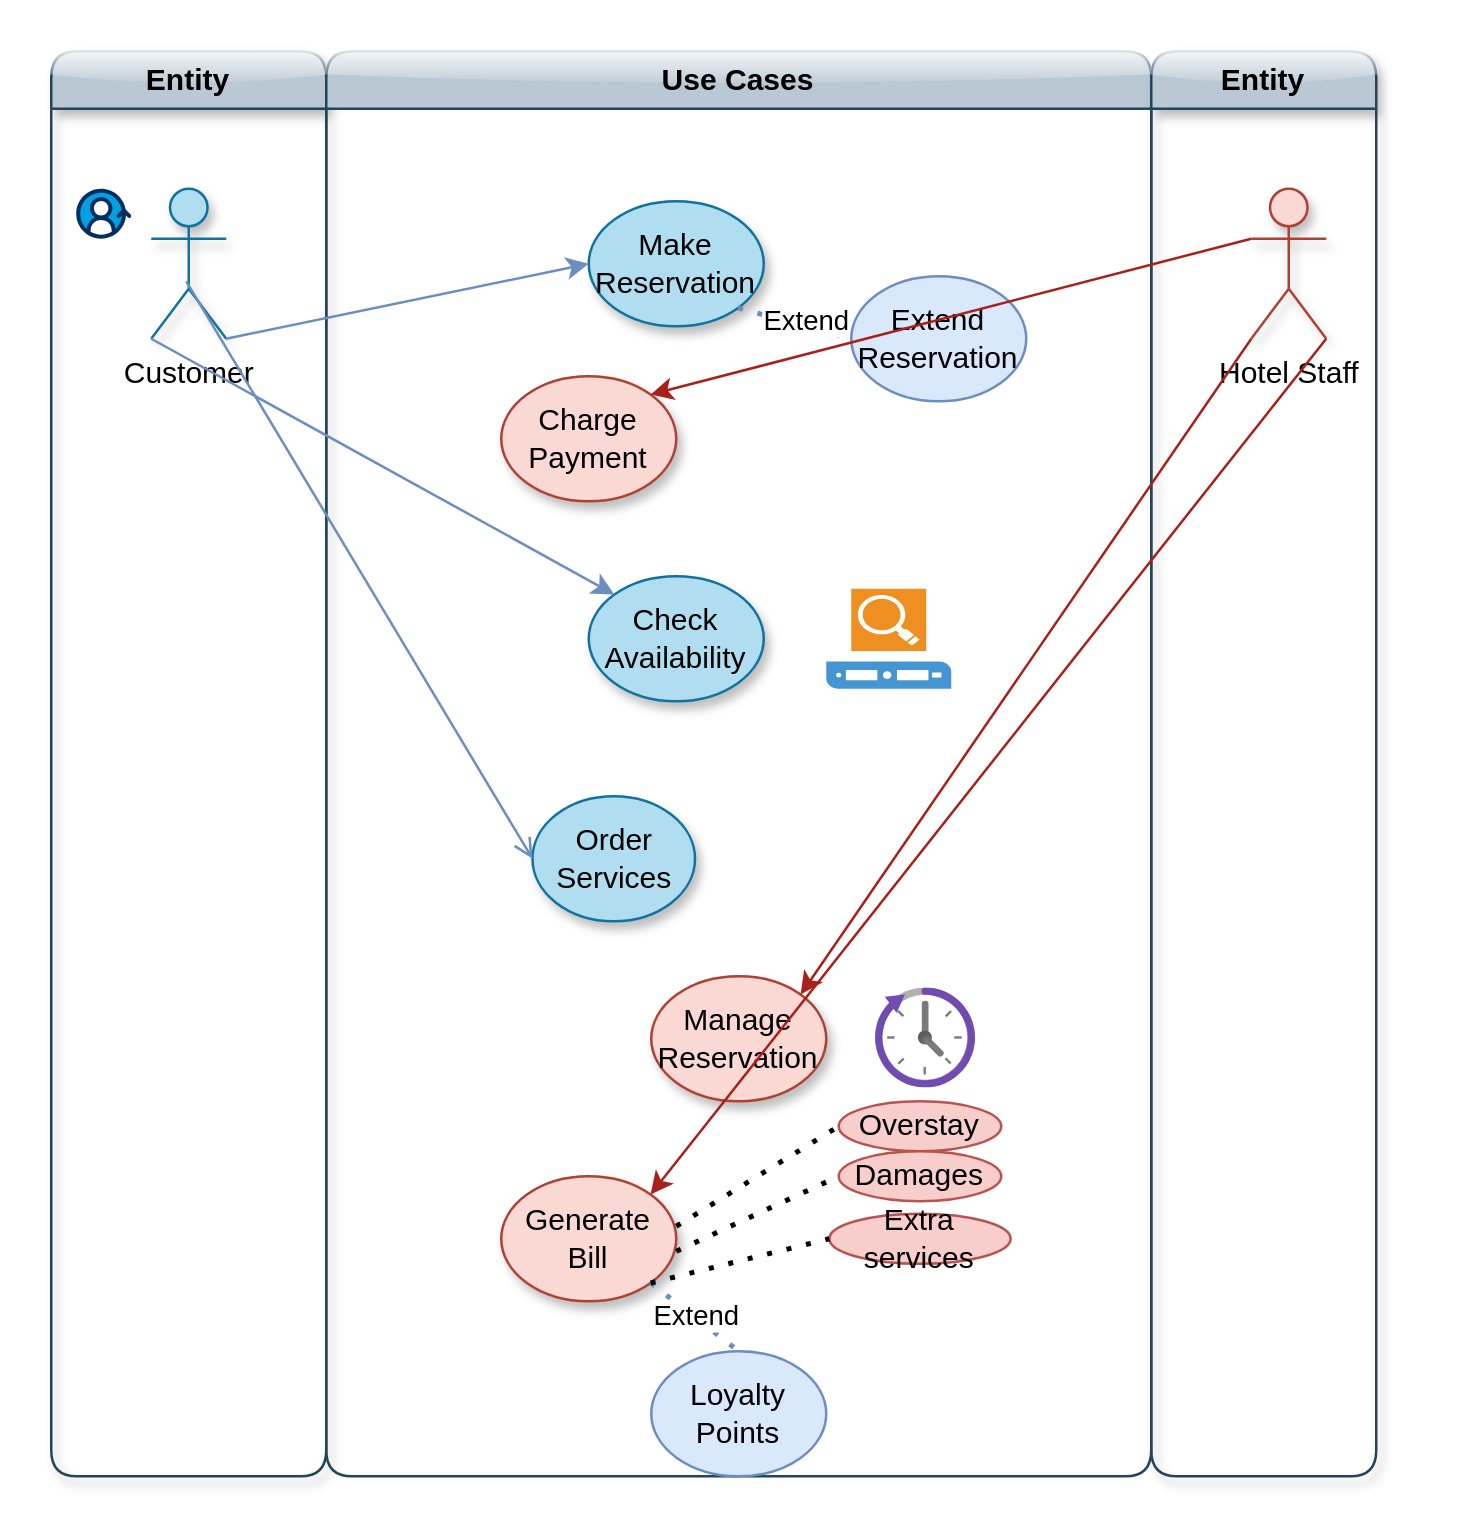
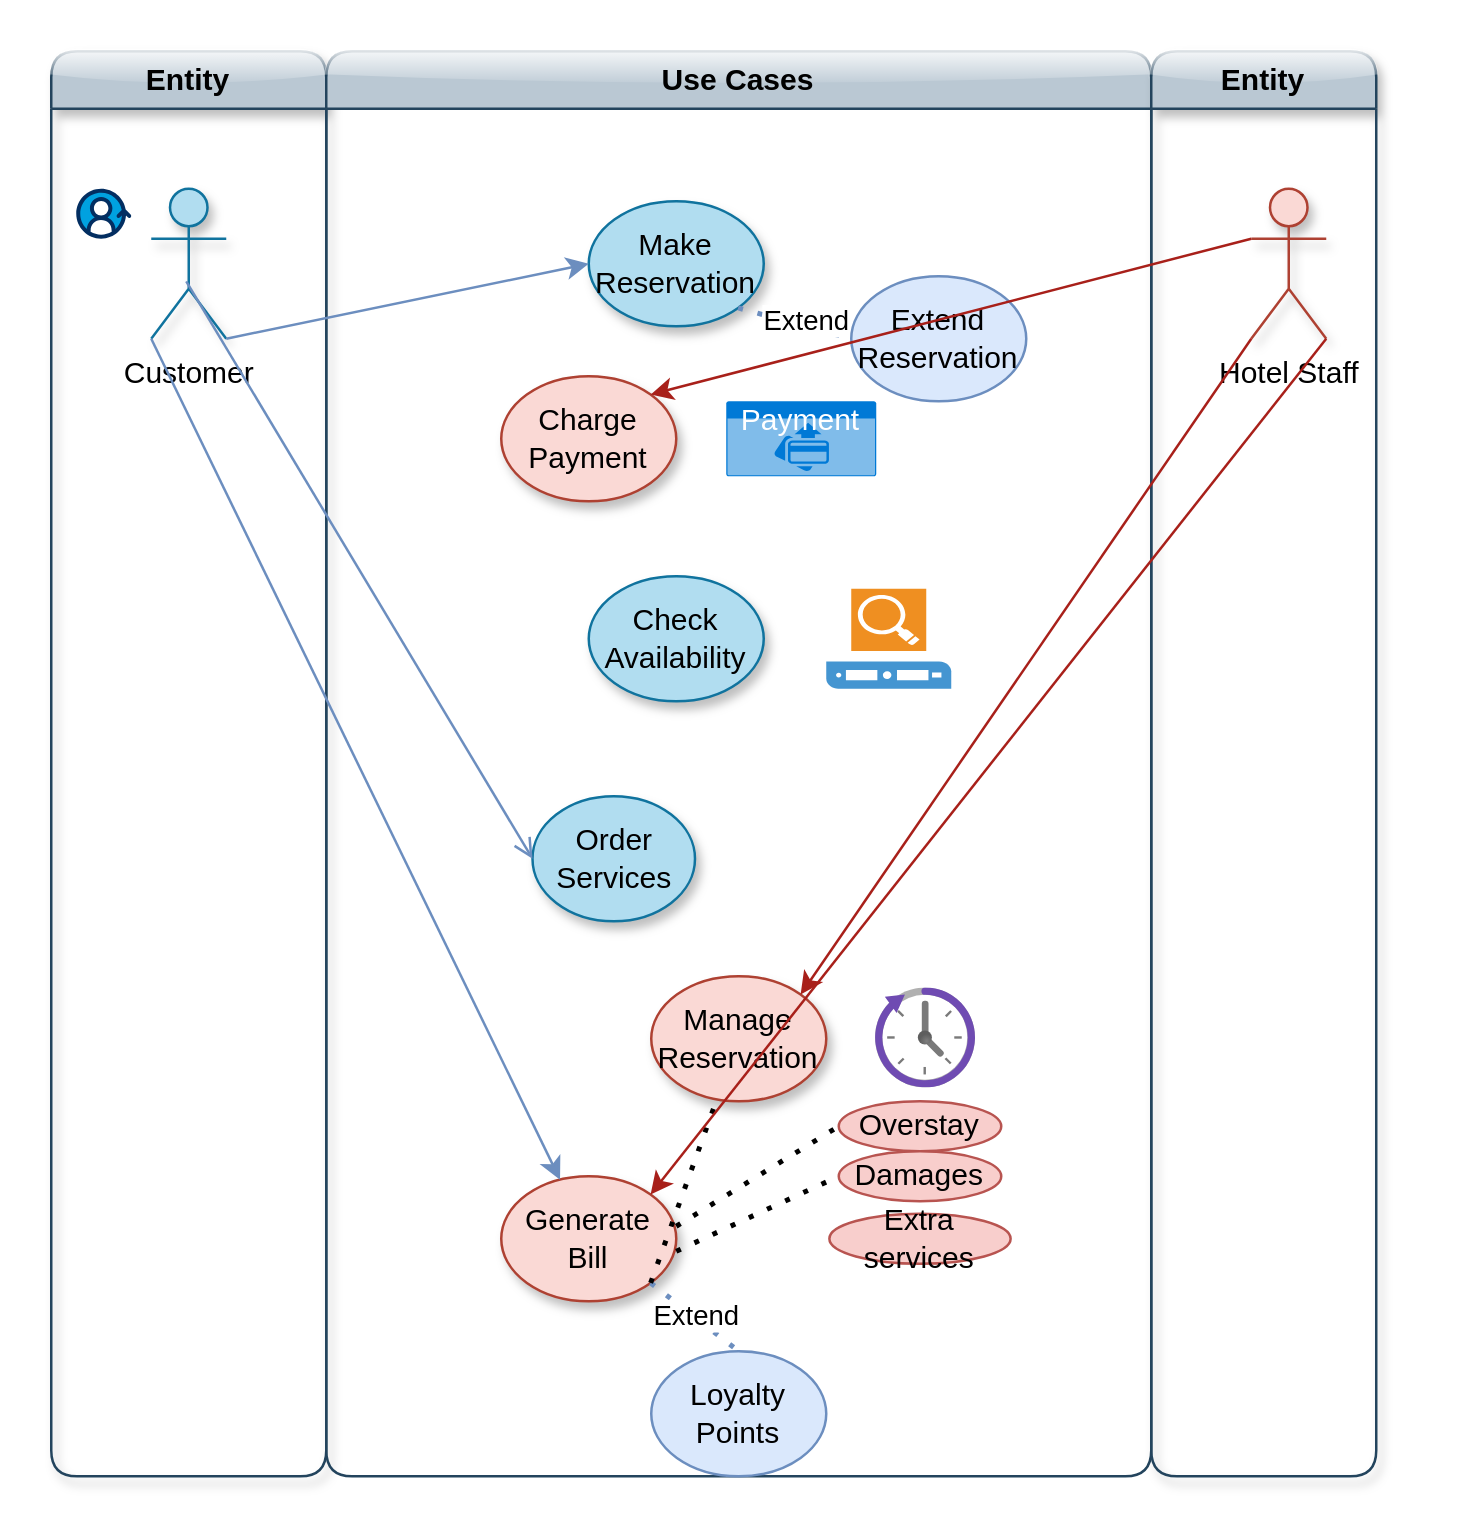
none -> (801, 439)
(466, 512) -> (442, 936)
(691, 1273) -> (658, 1261)
